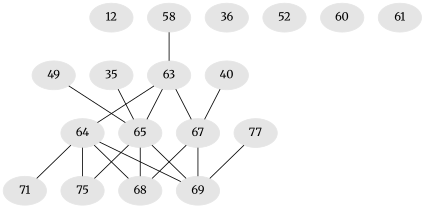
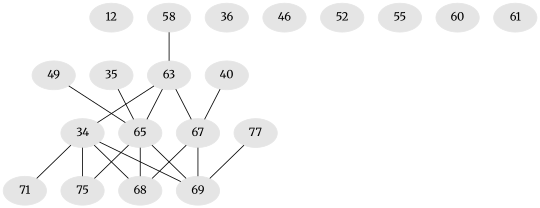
none -> (284, 18)
none -> (400, 18)
(83, 133) -> (83, 133)
